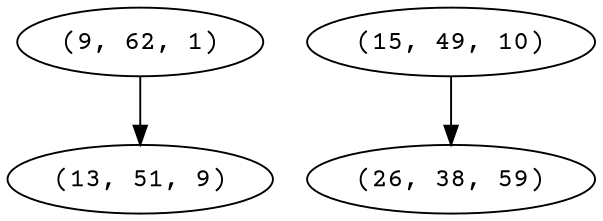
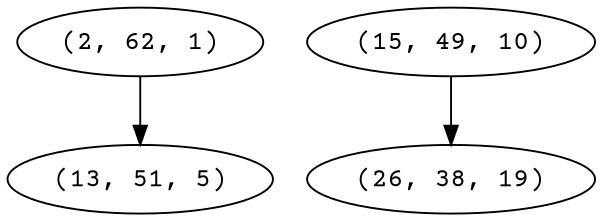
(140, 42) -> (140, 42)
(140, 179) -> (140, 179)
(451, 179) -> (451, 179)
